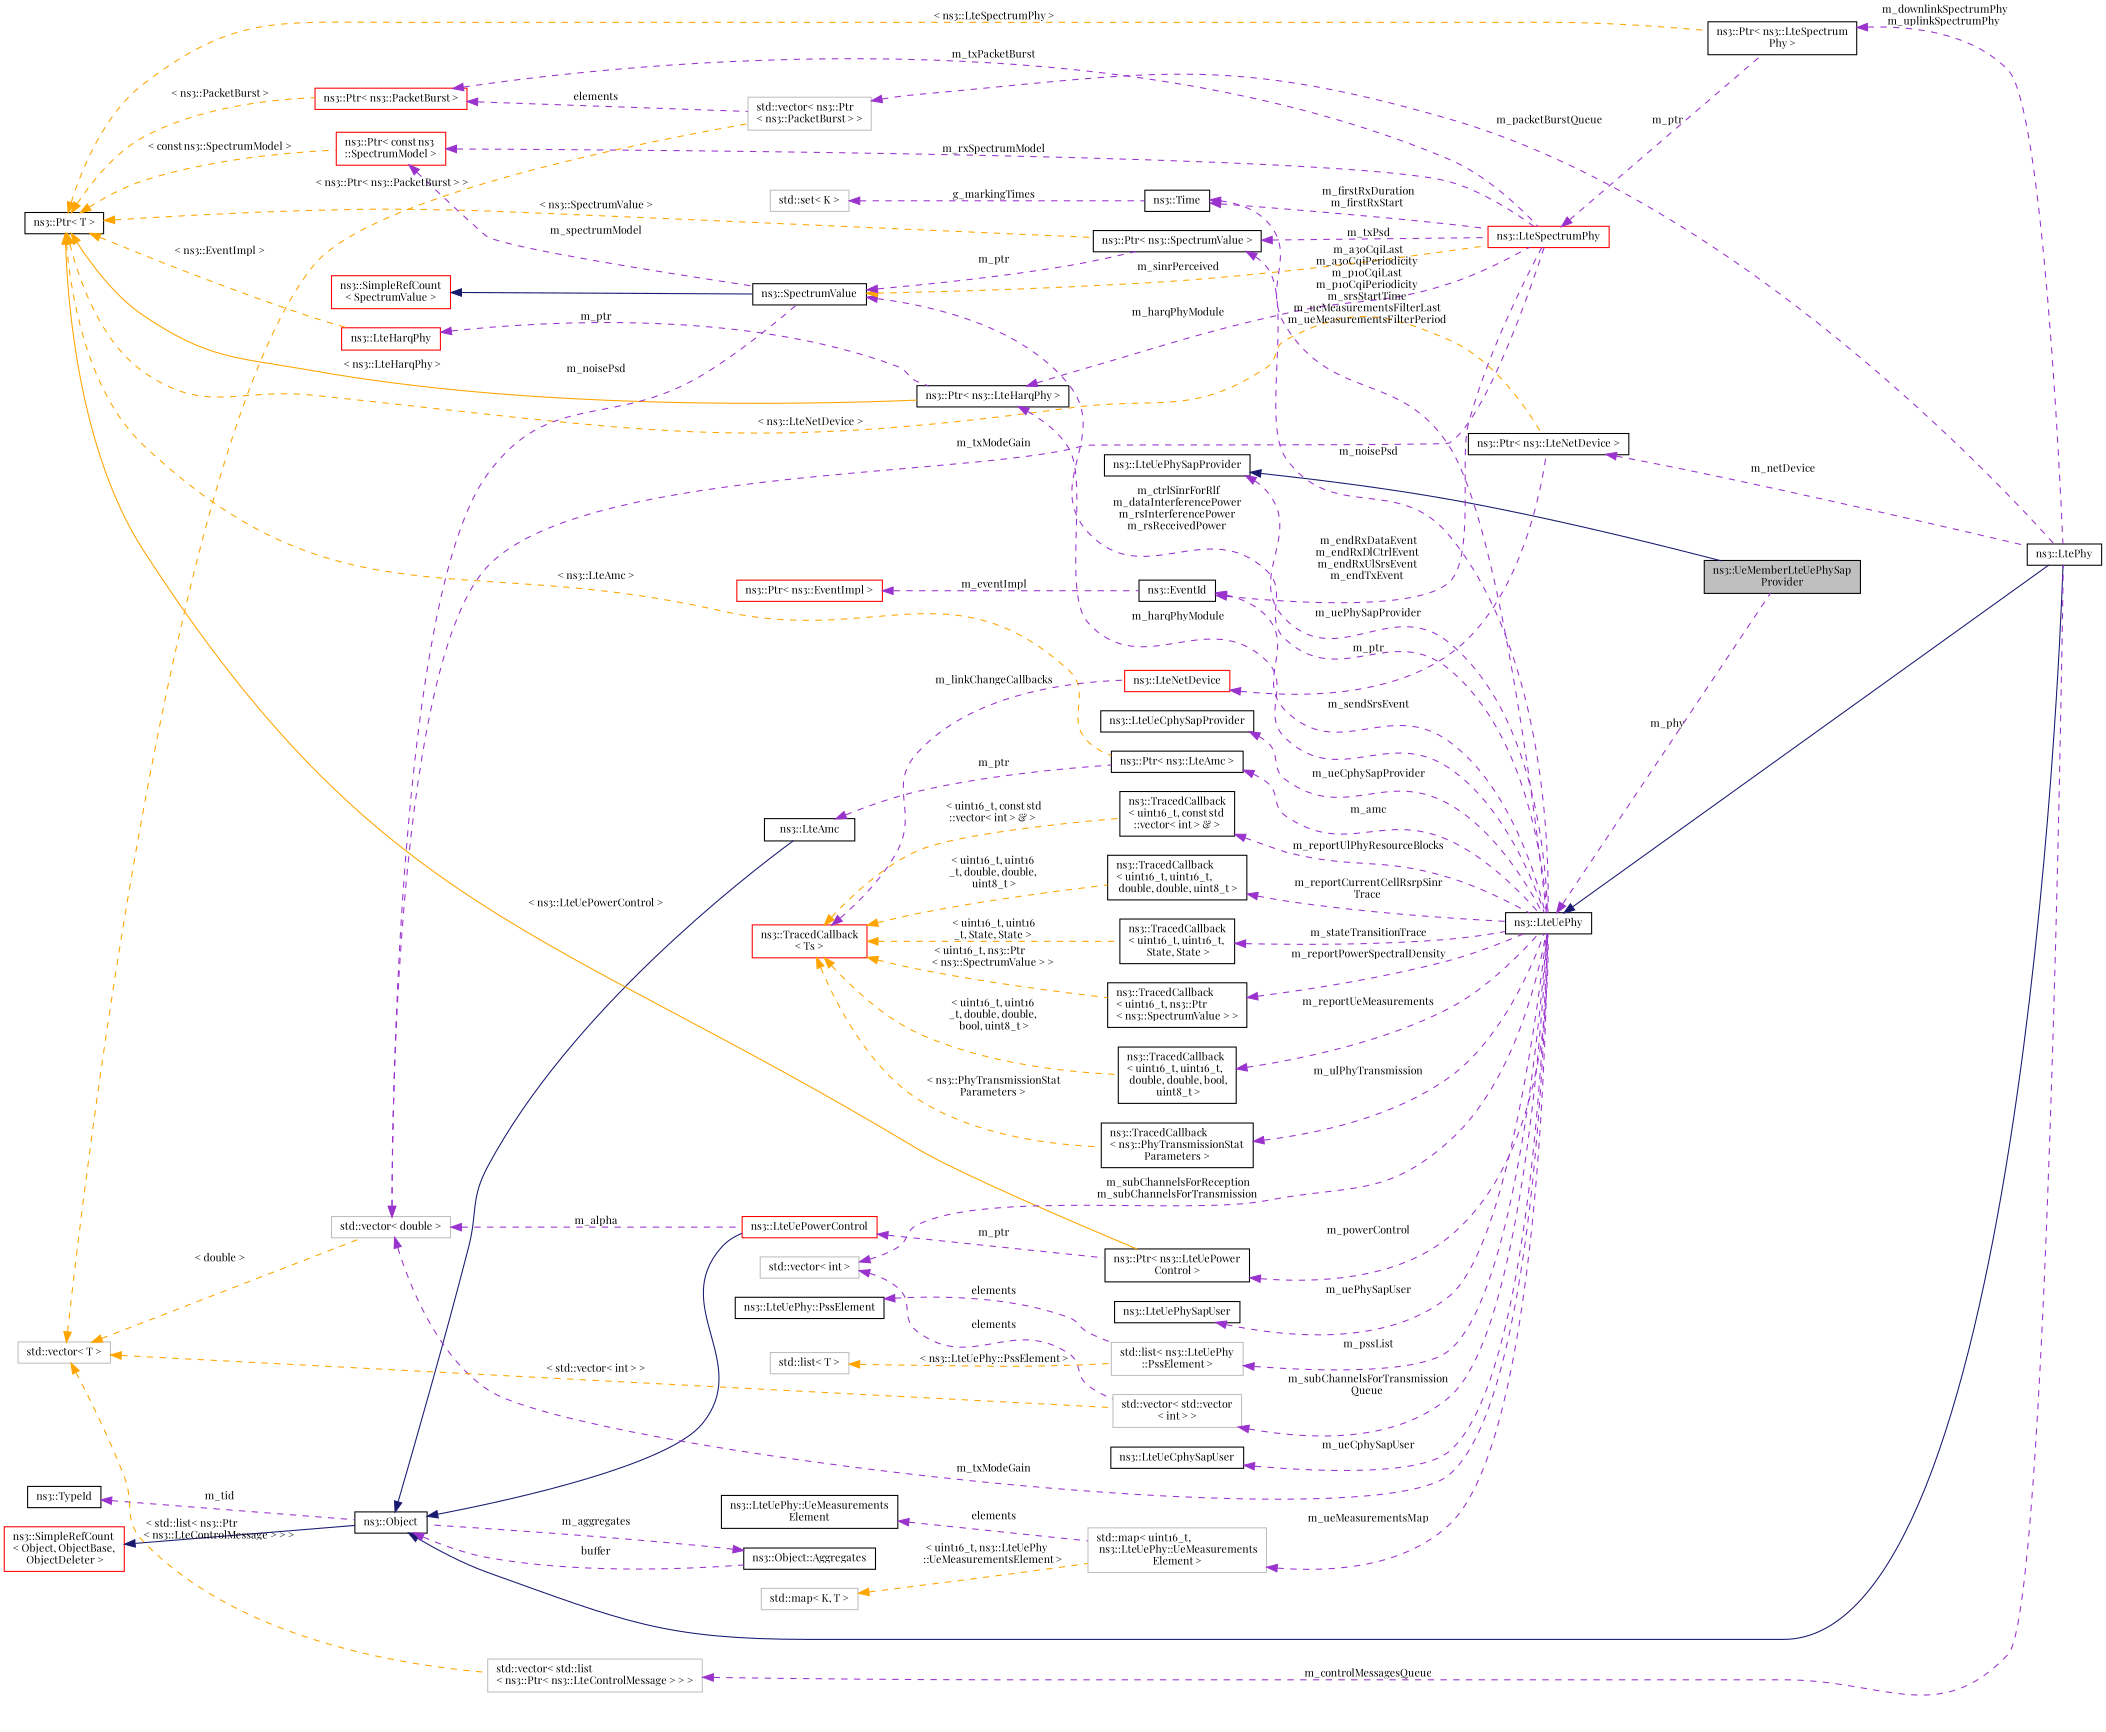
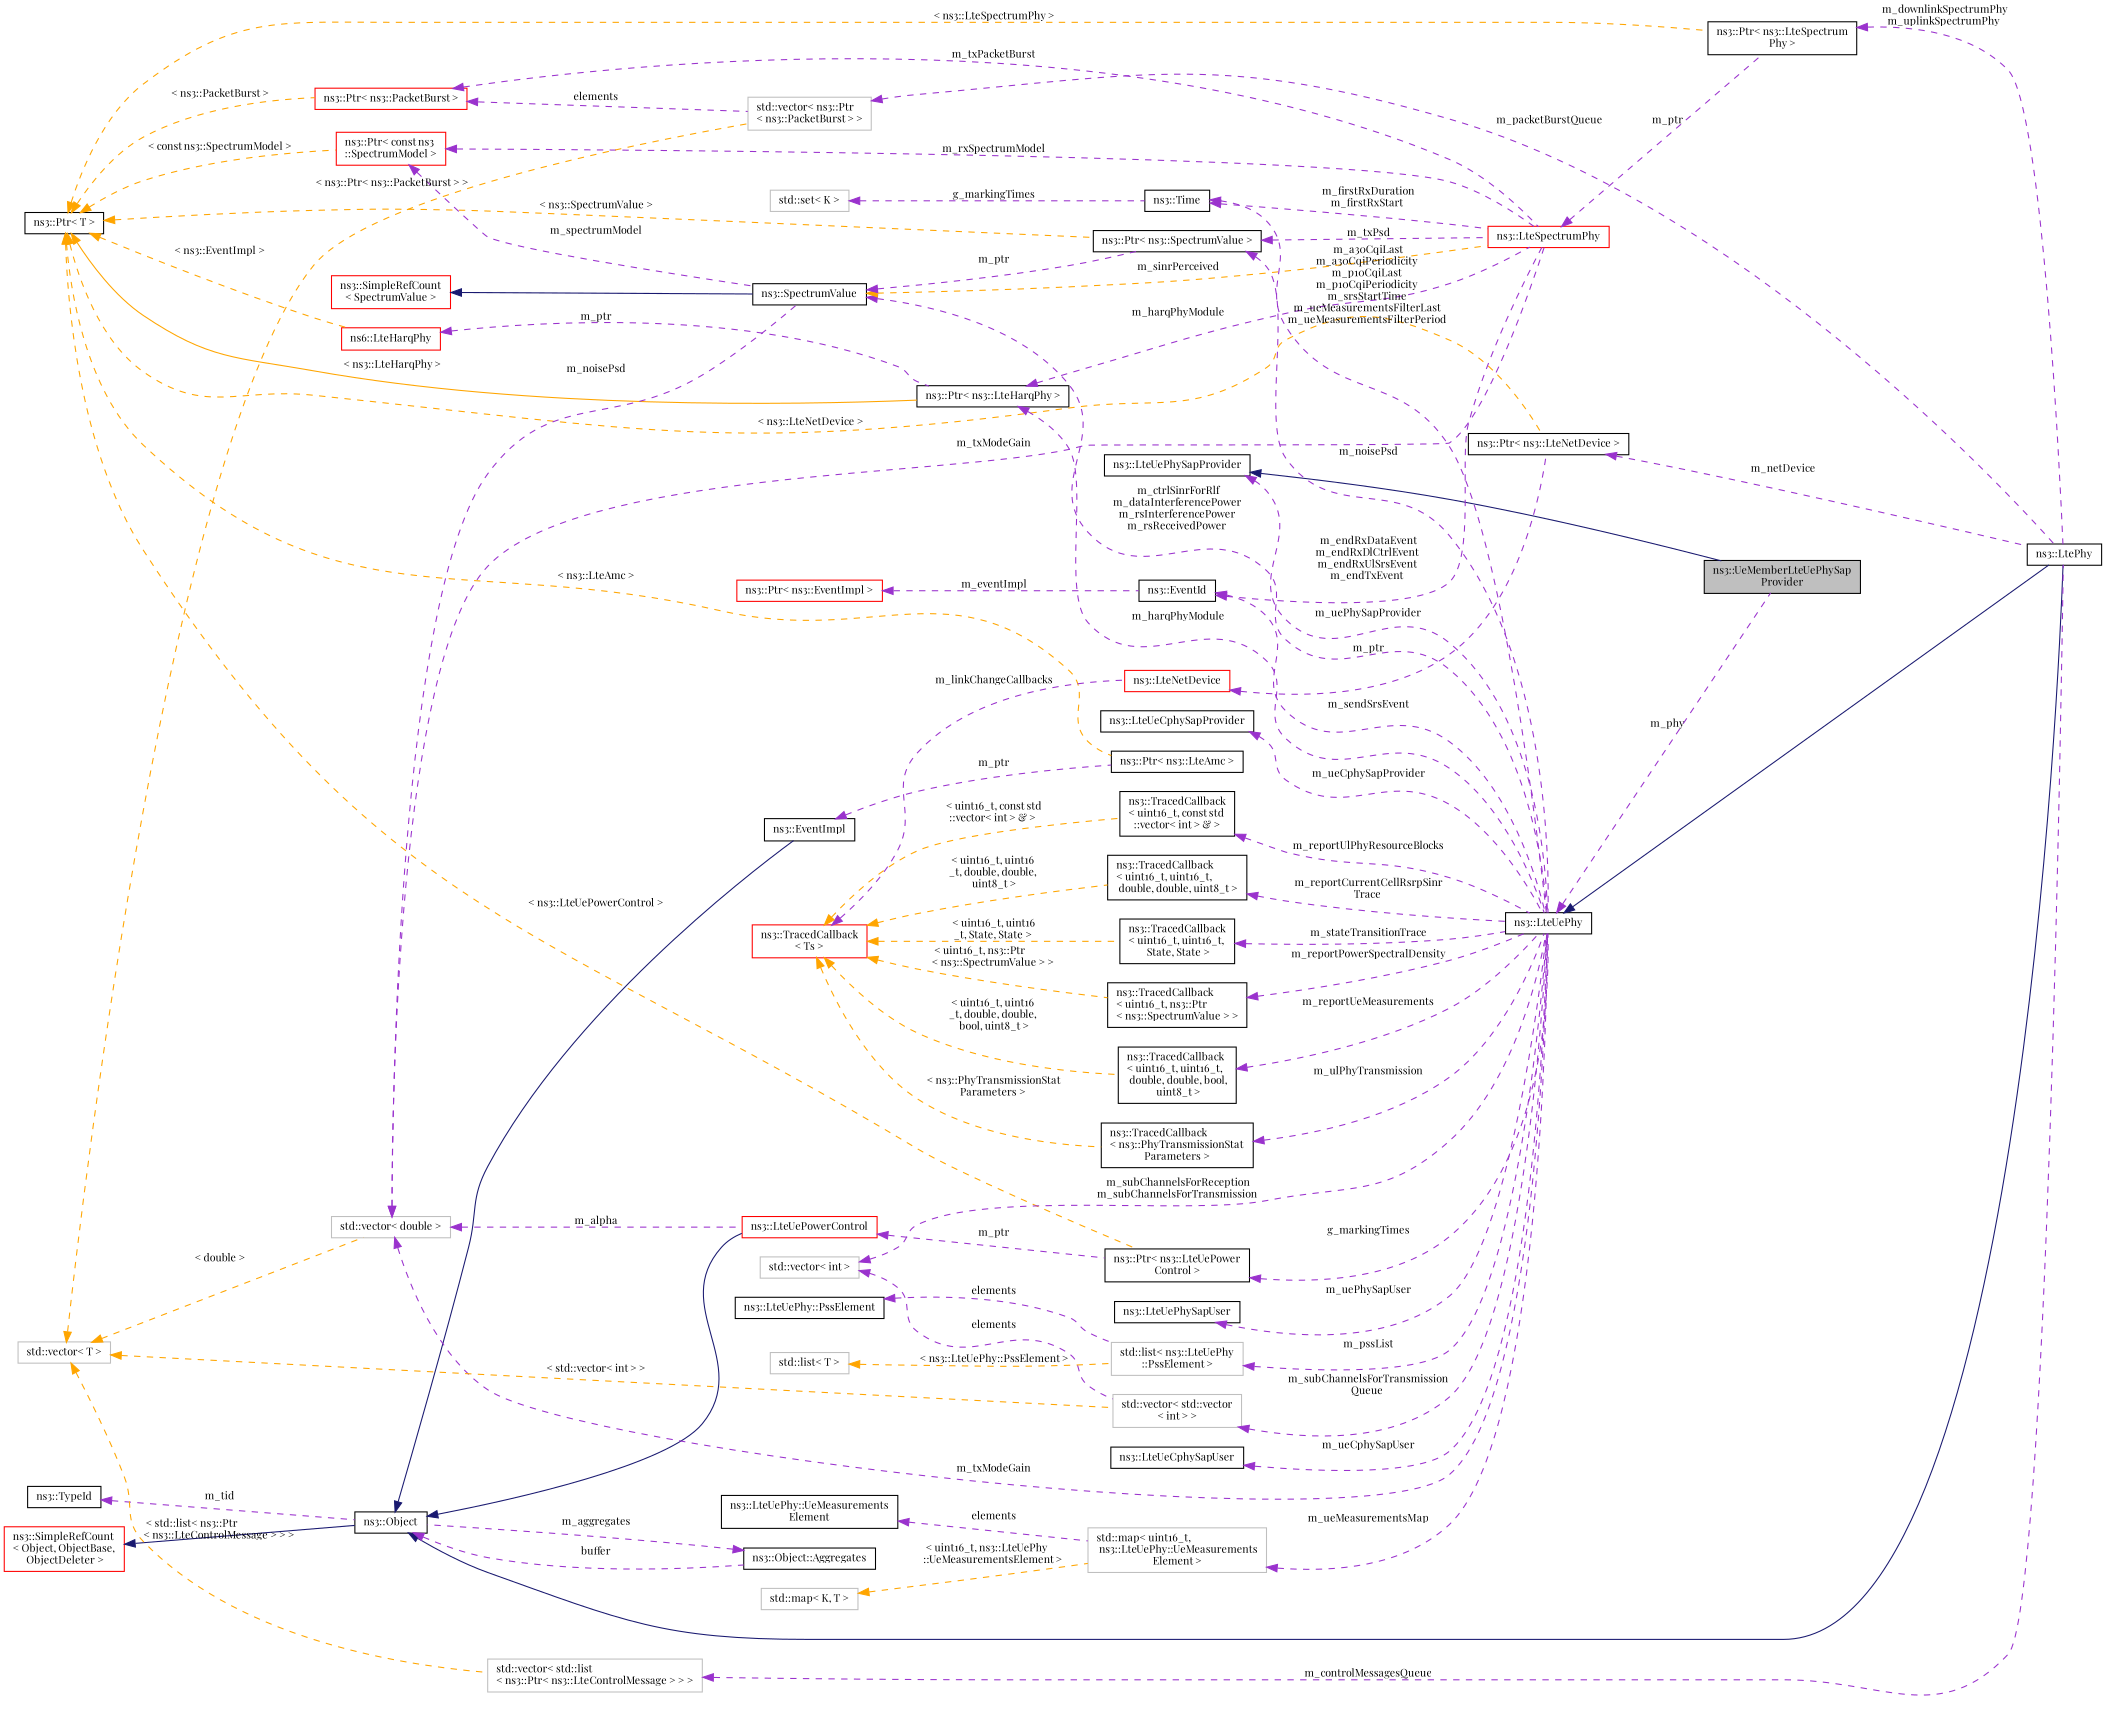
(391, 339) -> (391, 339)
(810, 830) -> (810, 830)
(1397, 830) -> none
(453, 884) -> (453, 884)
(1367, 1231) -> (1367, 1231)
